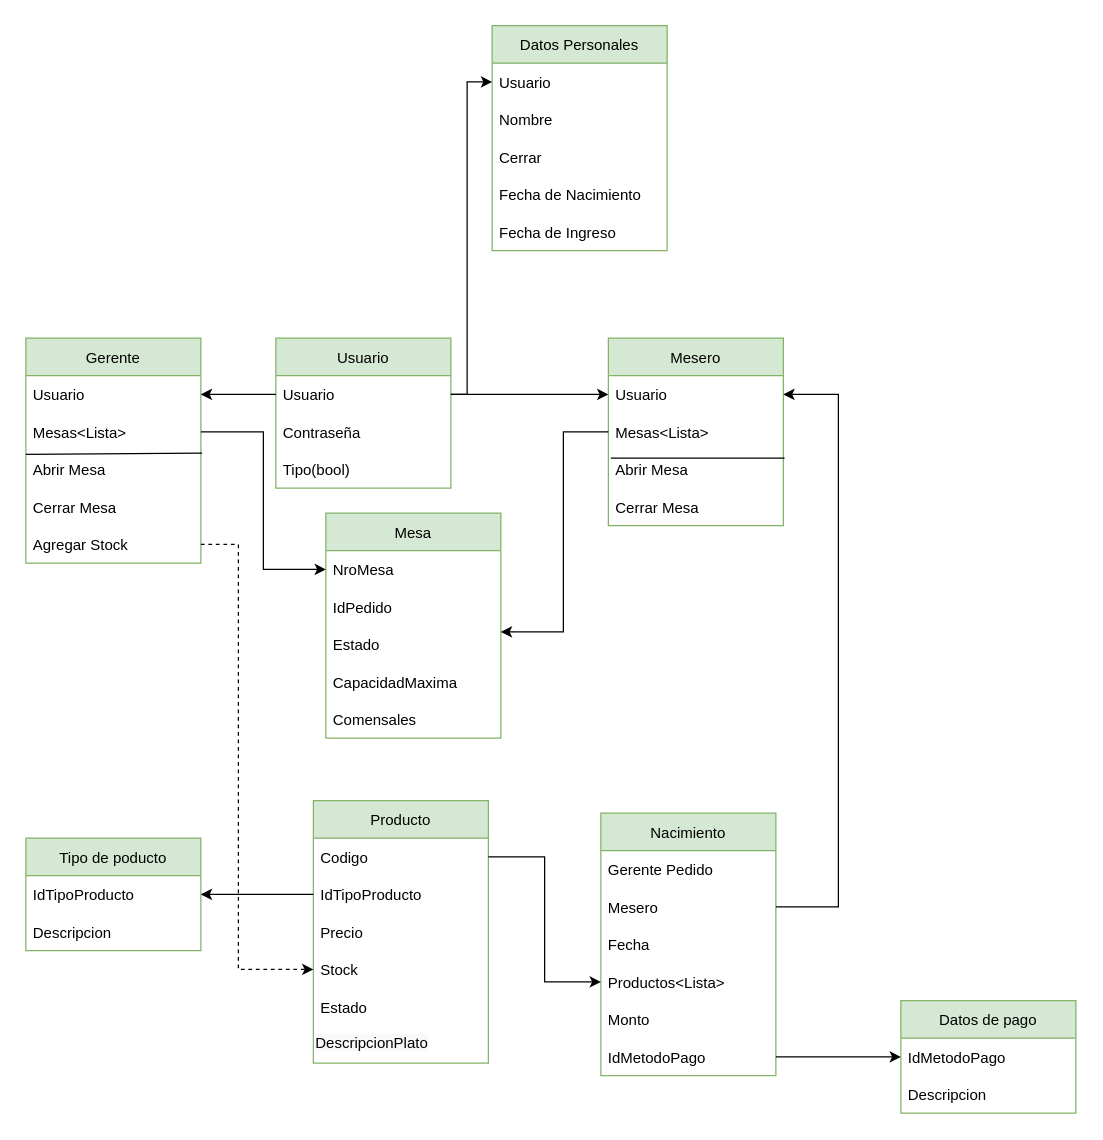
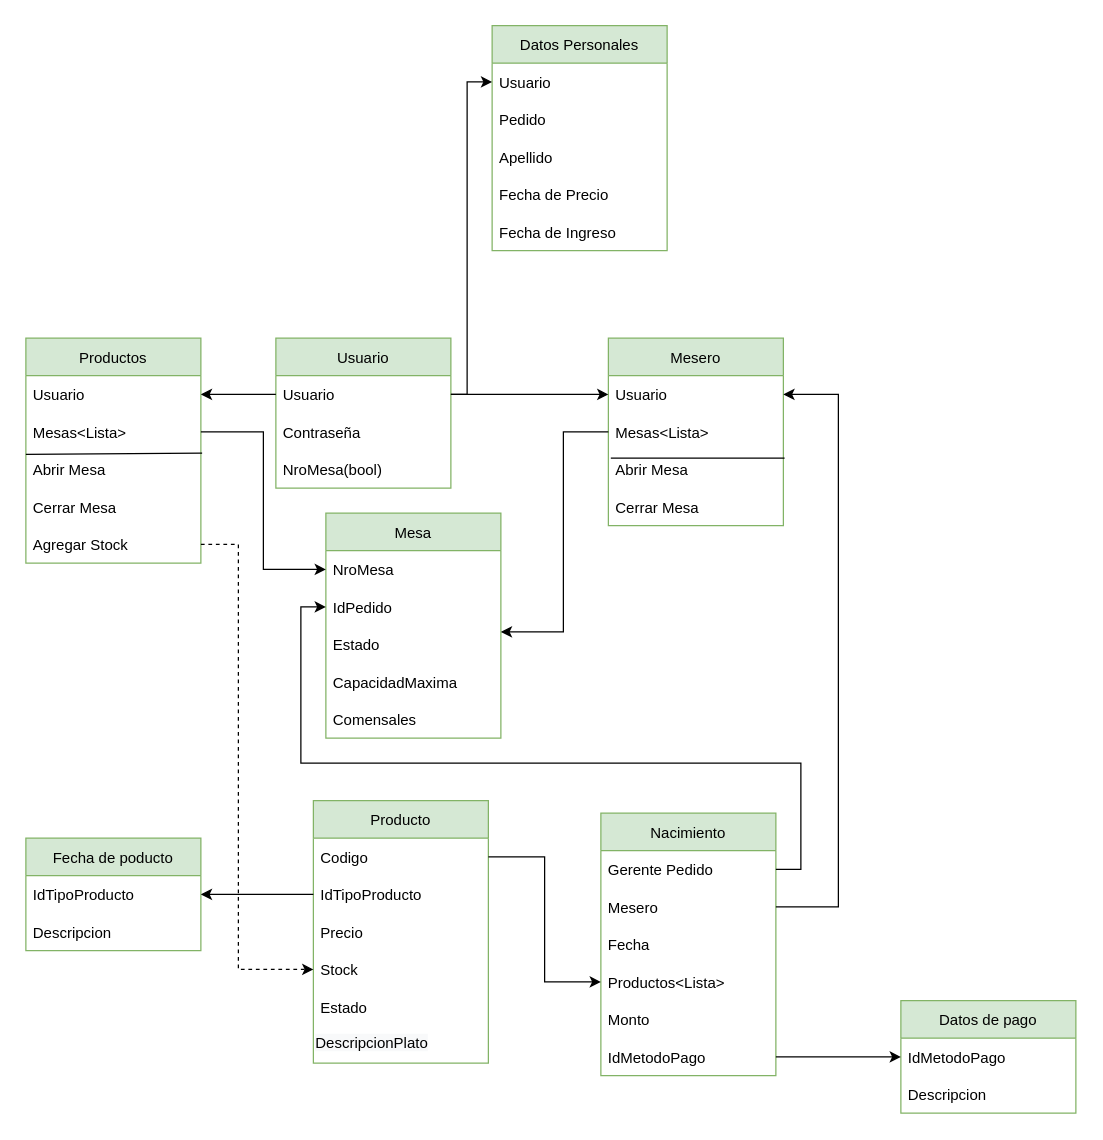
(524, 120) -> (522, 120)
(524, 158) -> (527, 158)
(571, 195) -> (556, 195)
(113, 358) -> (113, 358)
(321, 470) -> (335, 470)
none -> (530, 763)
(113, 858) -> (113, 858)
